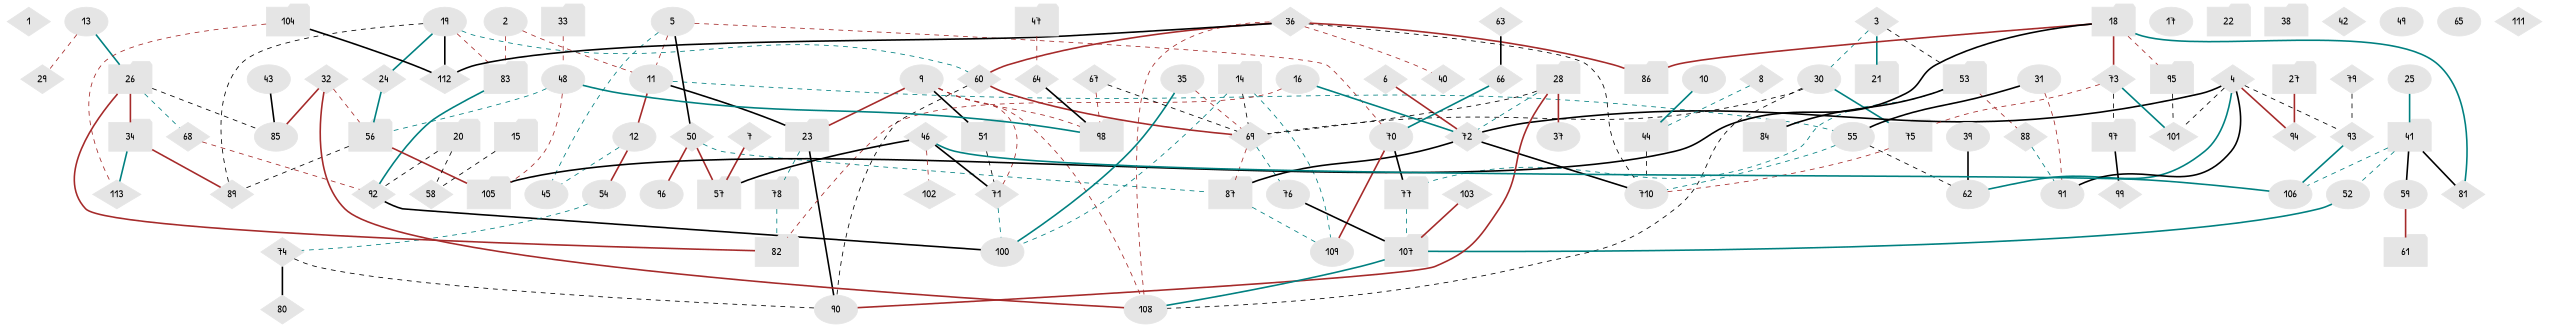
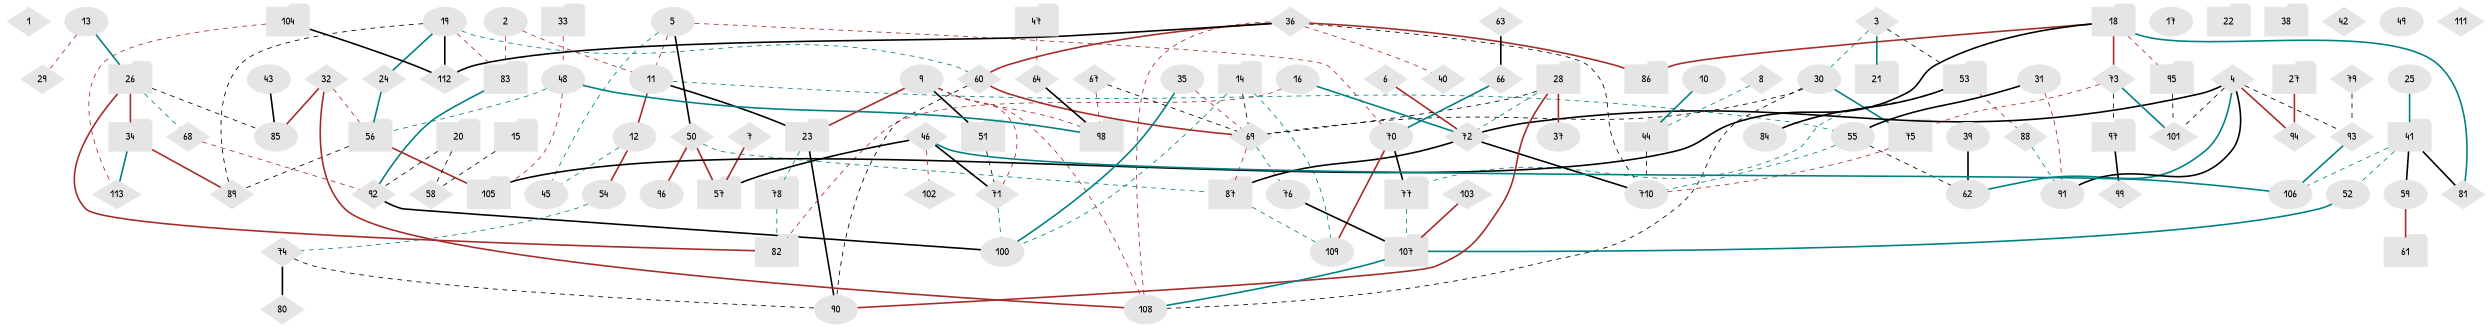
(2459, 22) -> none
(1765, 137) -> (1765, 137)
